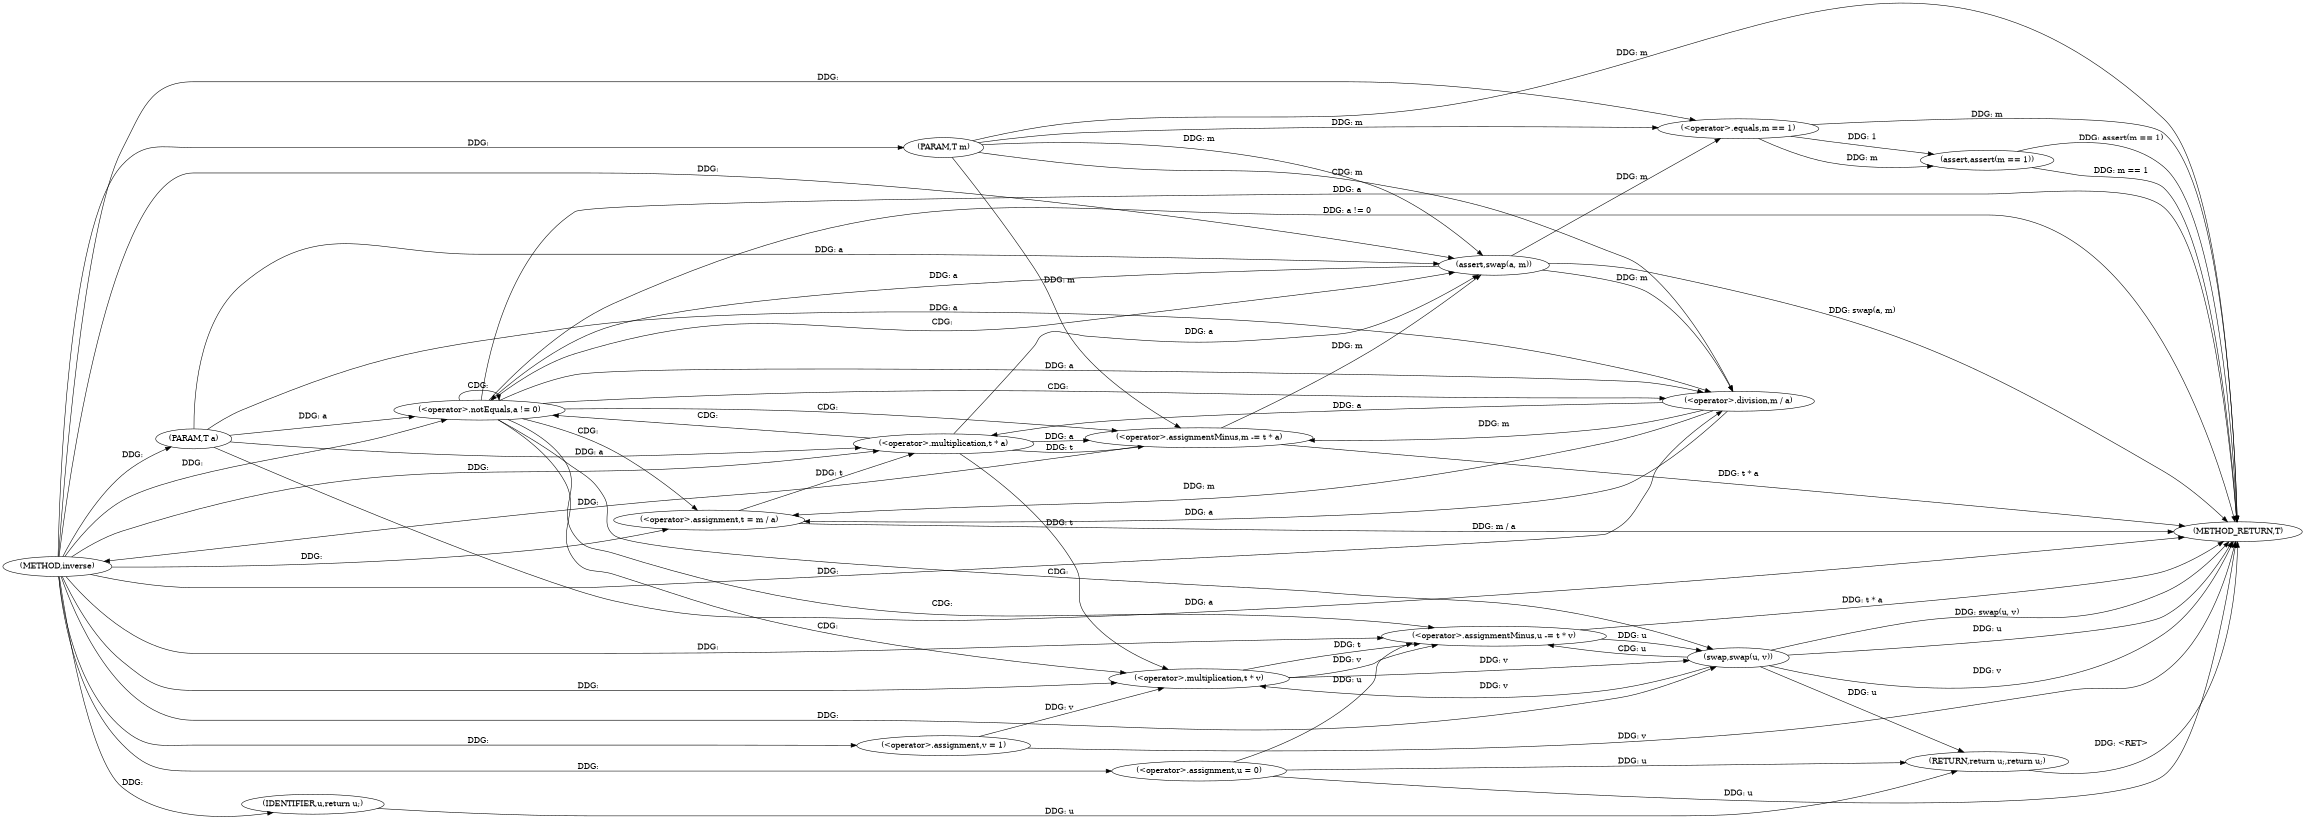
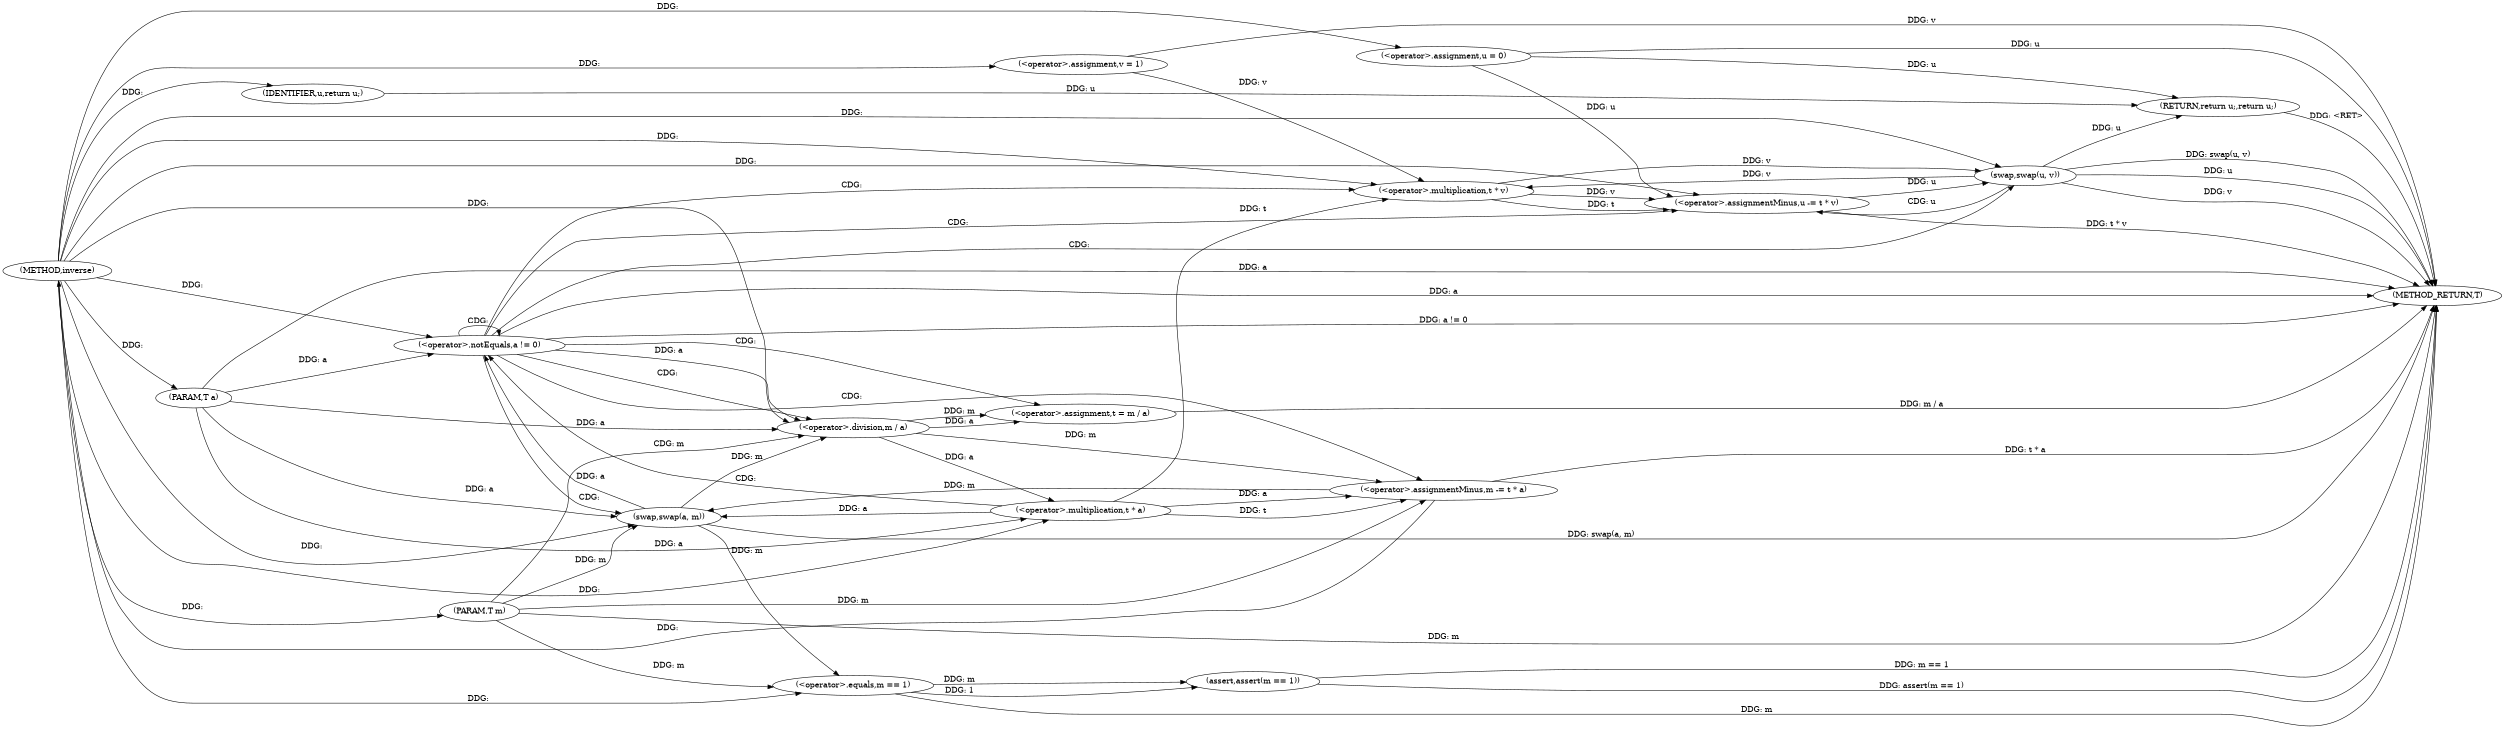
(1494, 265) -> (669, 517)
(824, 483) -> none
(388, 561) -> none
(1862, 601) -> (2106, 224)
